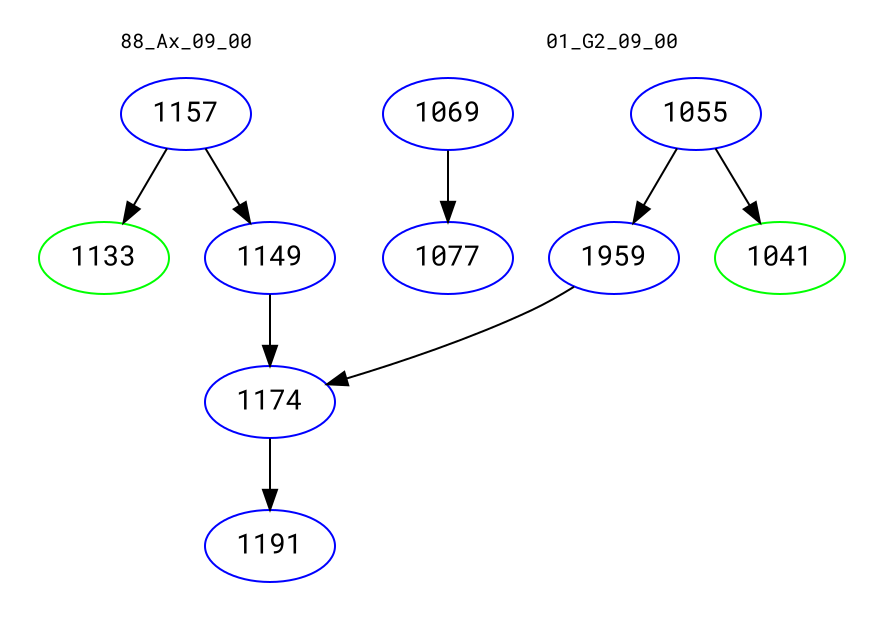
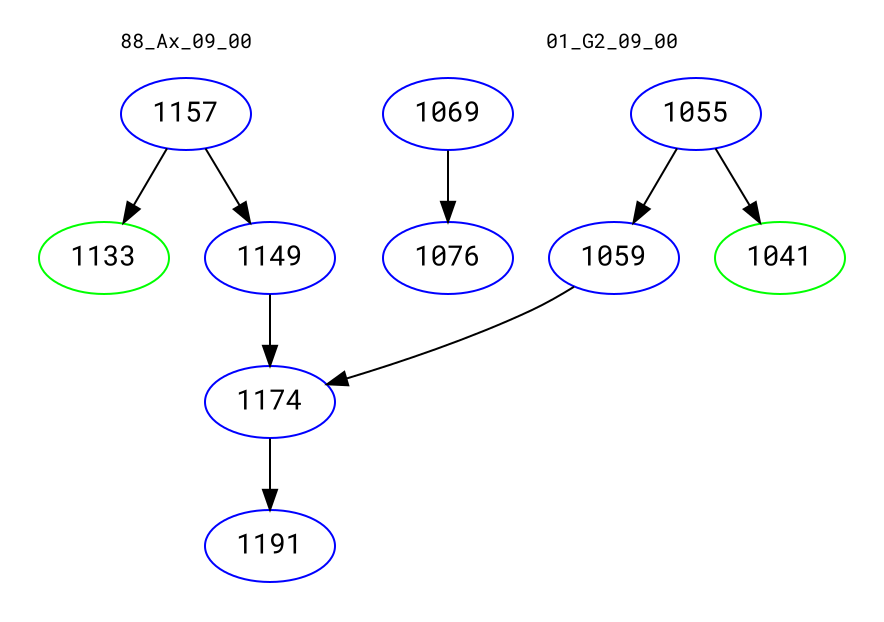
(448, 258) -> (448, 258)
(614, 258) -> (614, 258)
